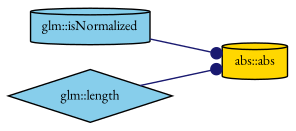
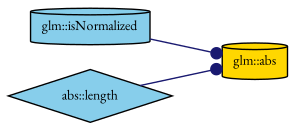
(255, 61) -> (255, 61)
(90, 96) -> (90, 96)
